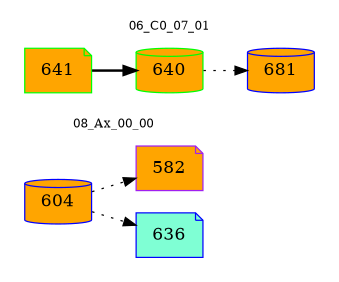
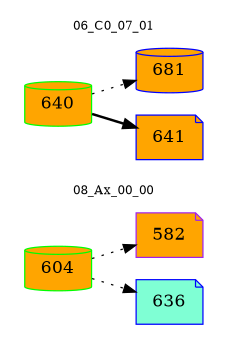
(58, 71) -> (170, 137)
(108, 71) -> (108, 119)
(58, 202) -> (58, 269)
